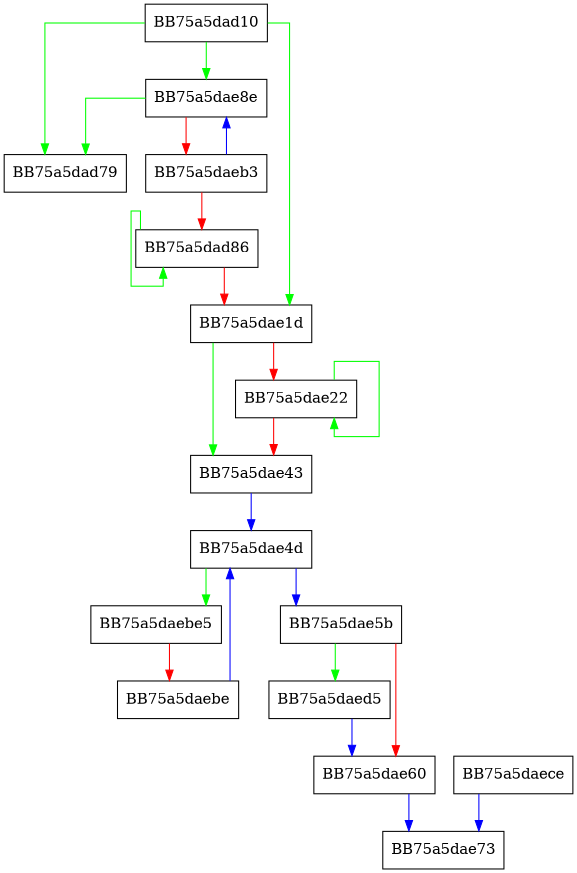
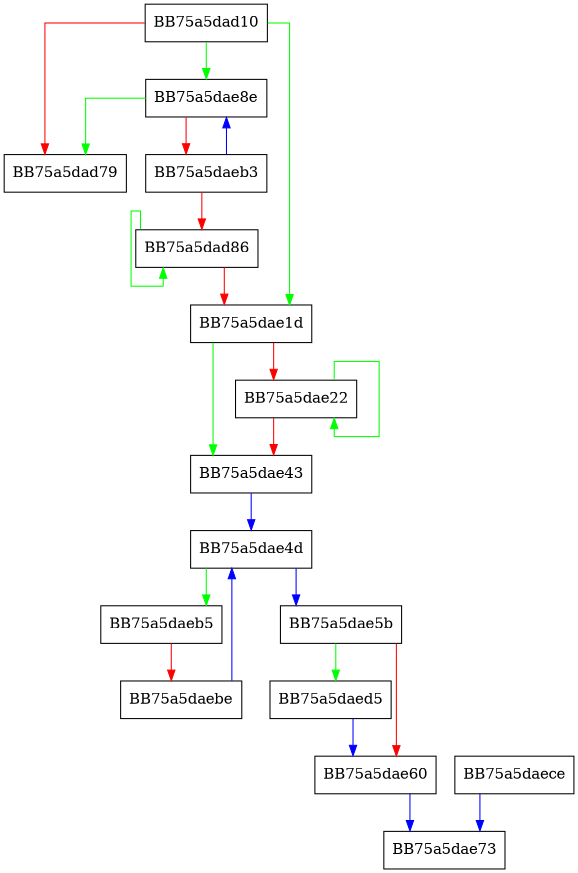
(45, 33) -> (45, 33)
(156, 625) -> (161, 625)
